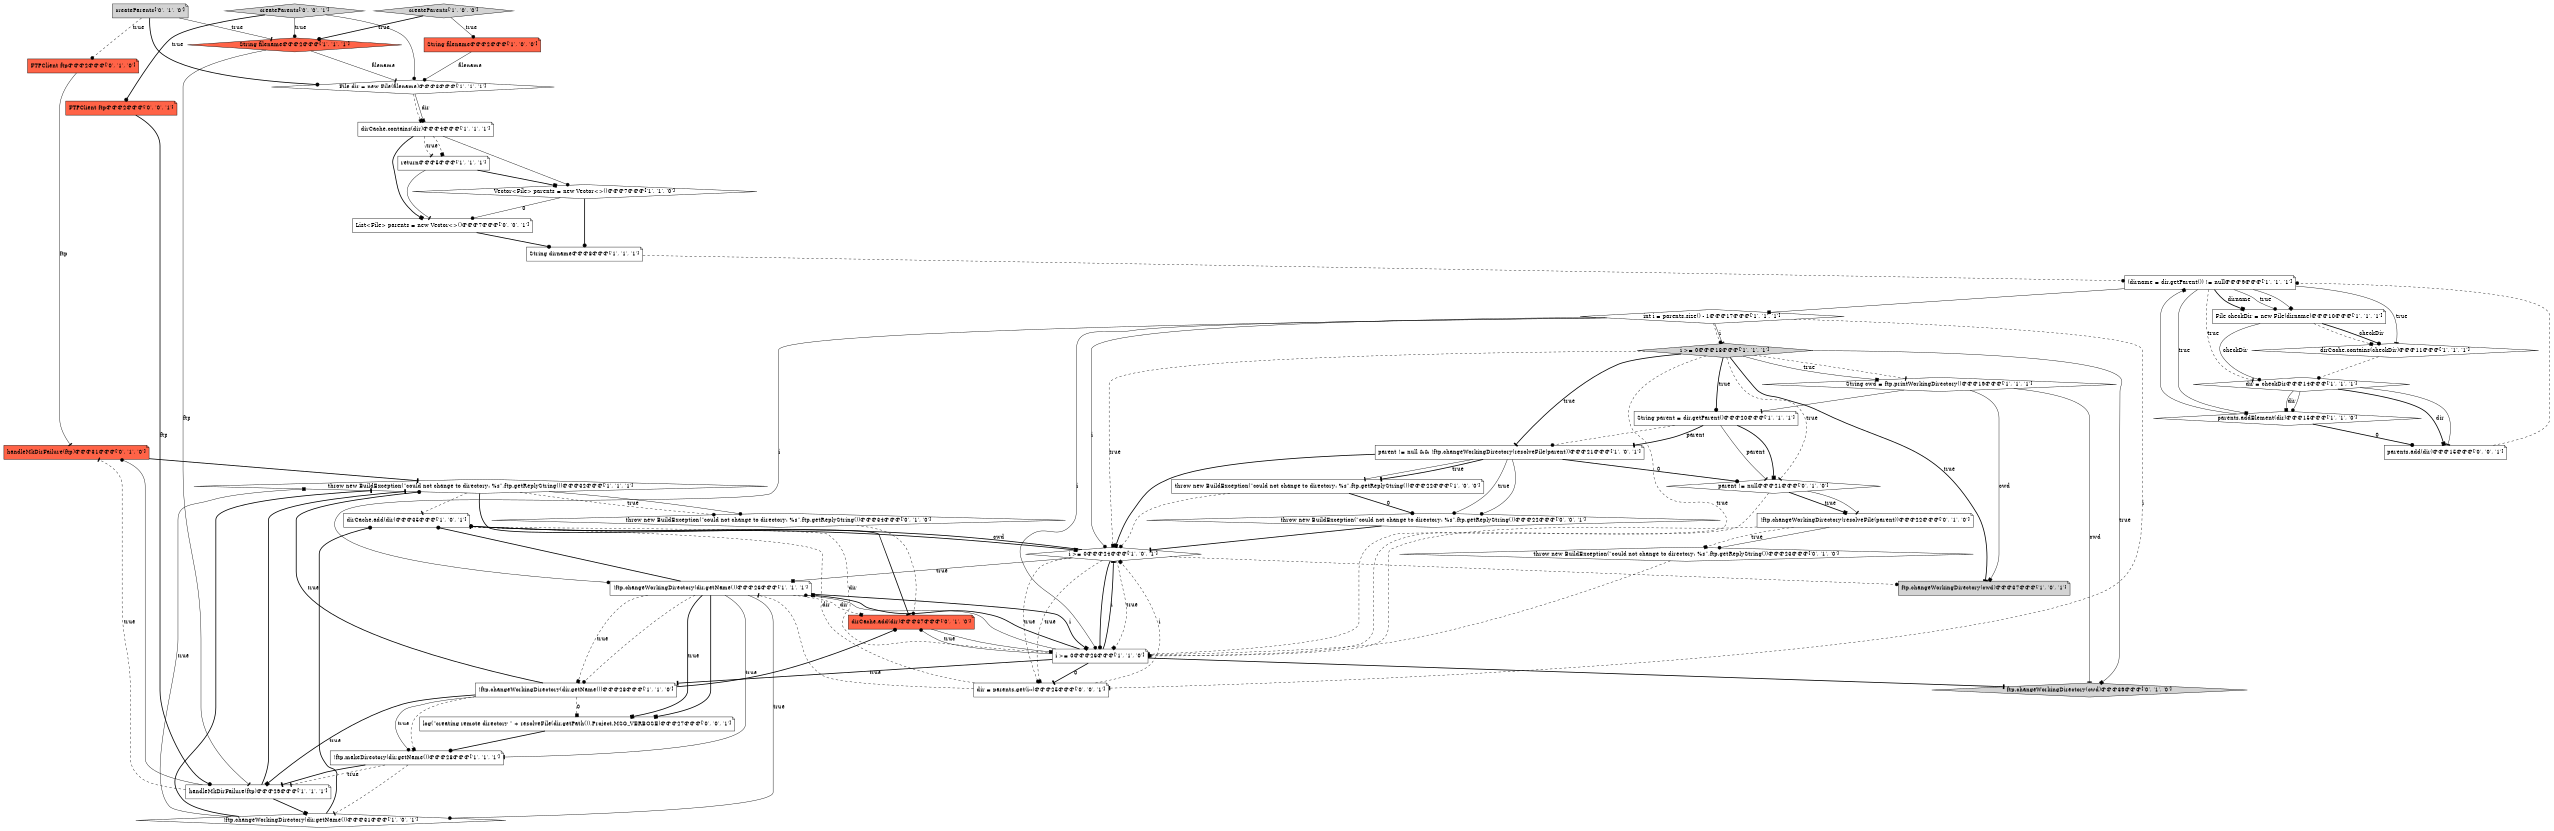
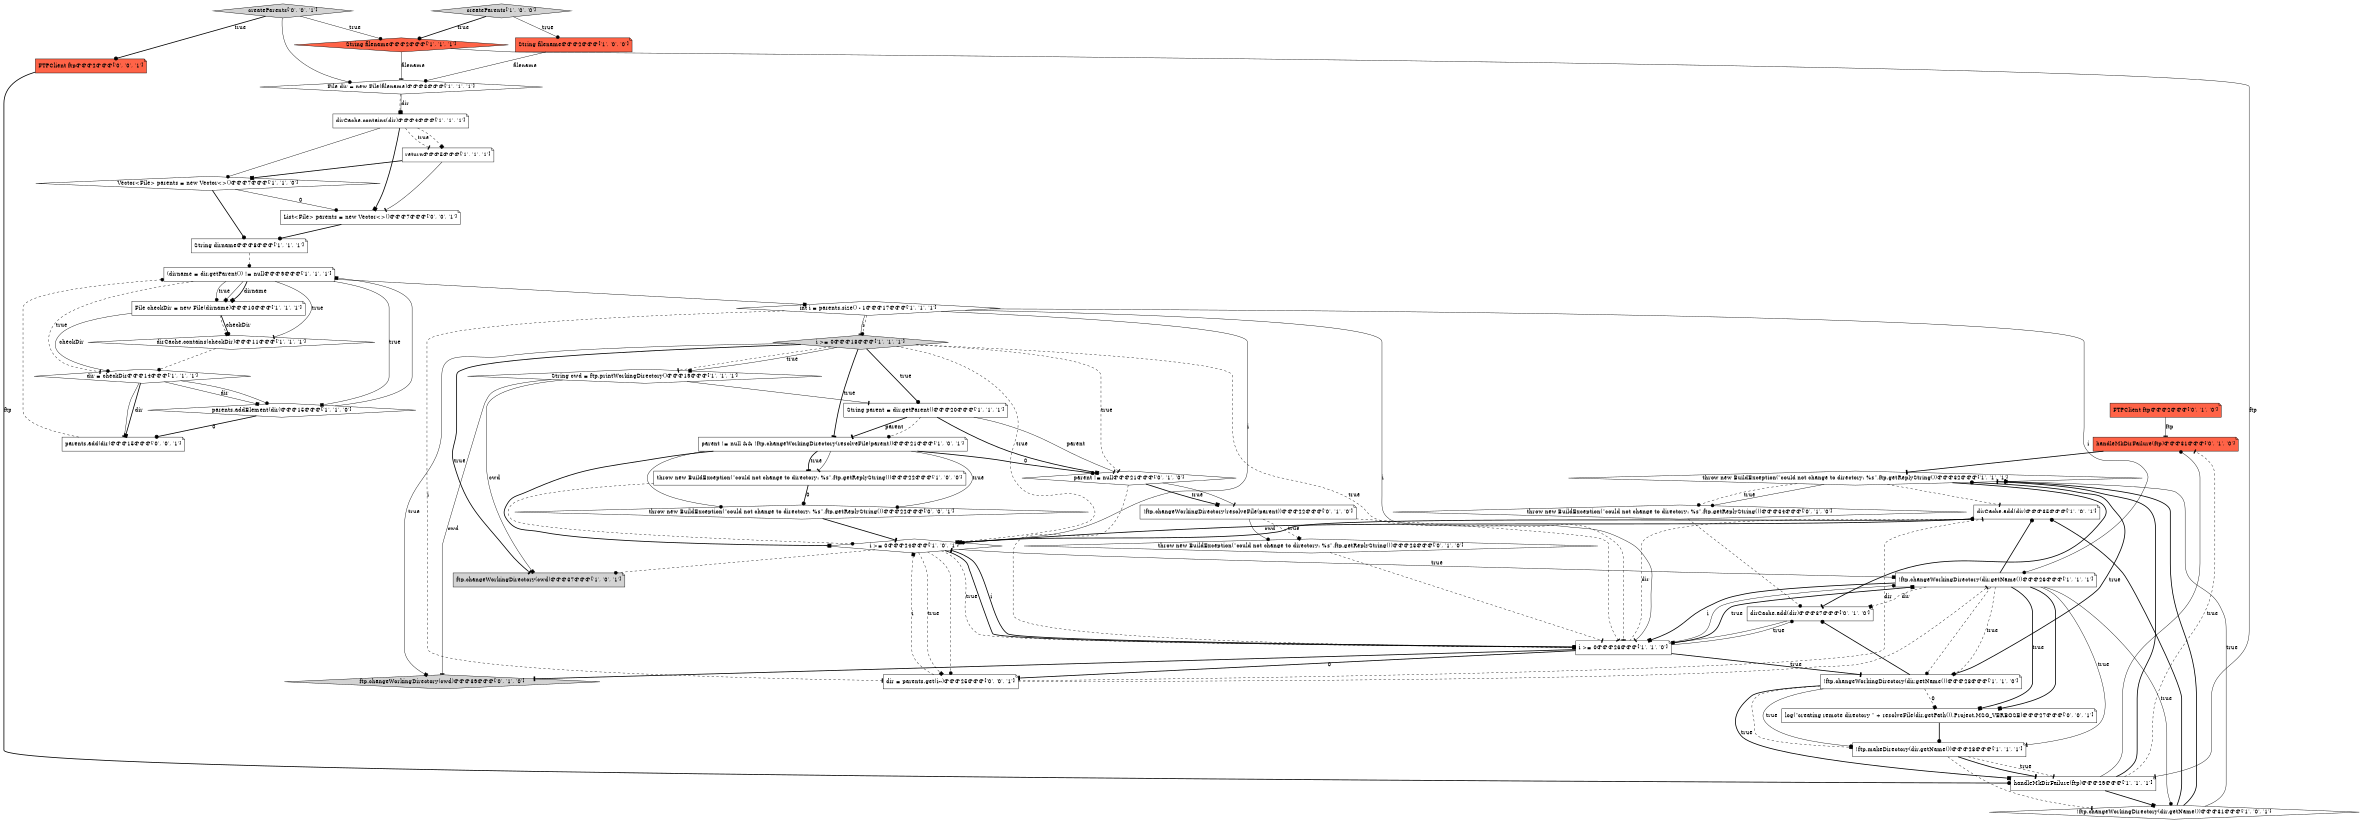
(150, 11) -> none
(1154, 329) -> (1382, 399)
(911, 622) -> (1810, 614)
